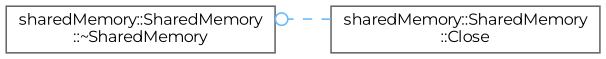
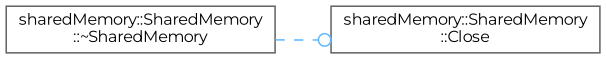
(309, 19) -> (297, 40)
